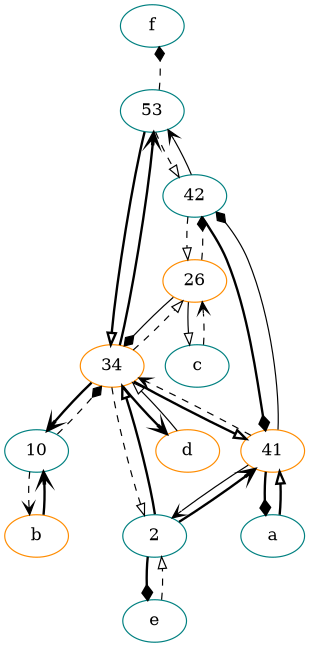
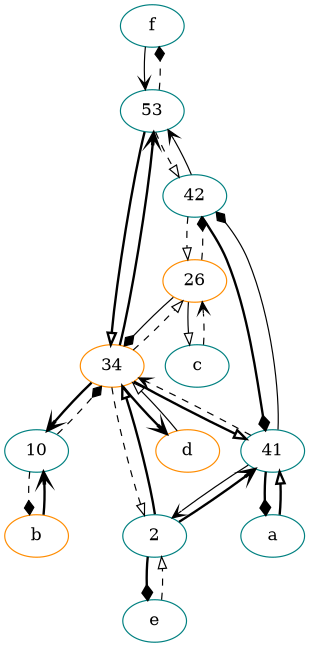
none -> (144, 62)
(273, 451) -> (273, 451)
(29, 487) -> (29, 487)
